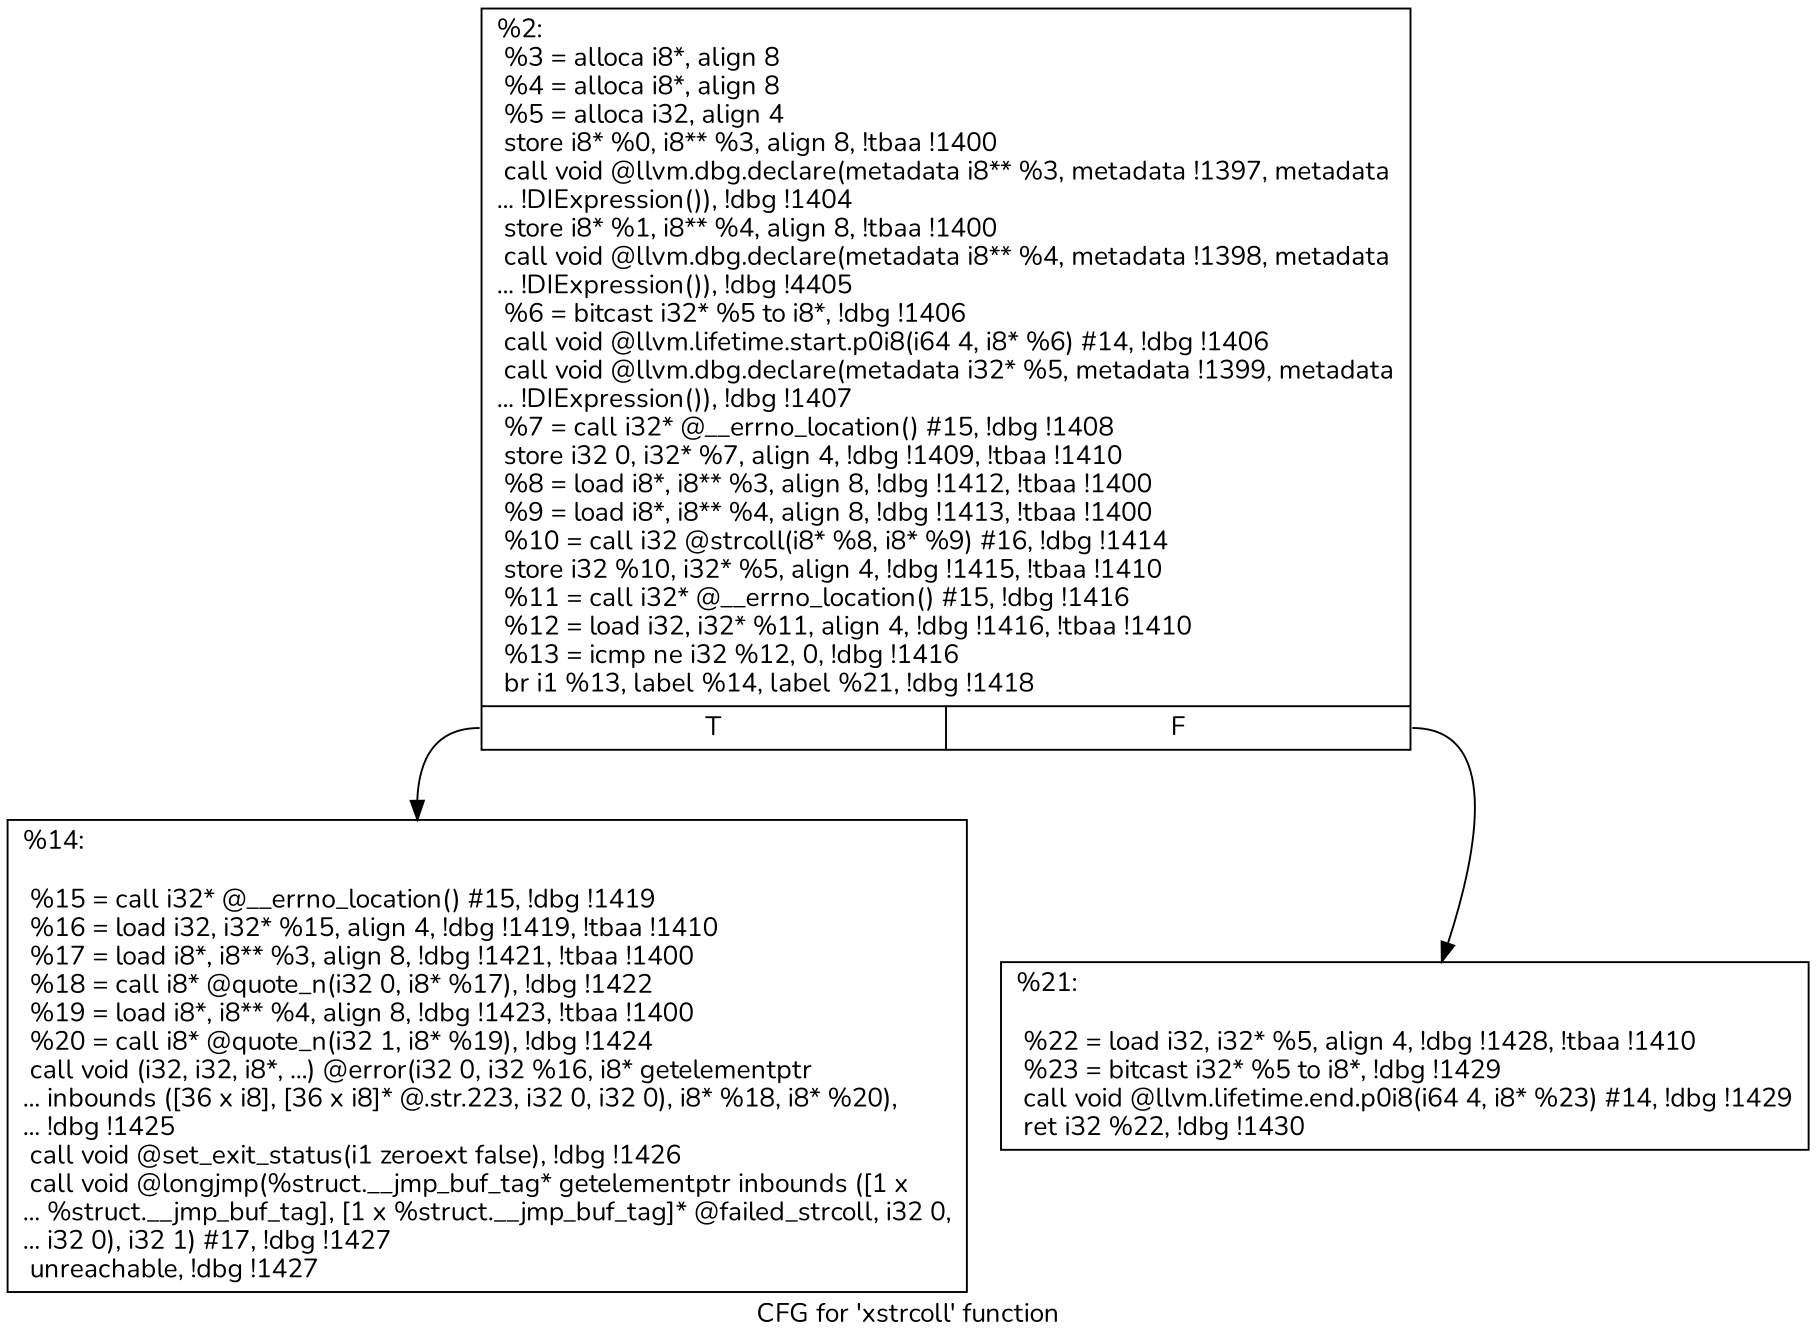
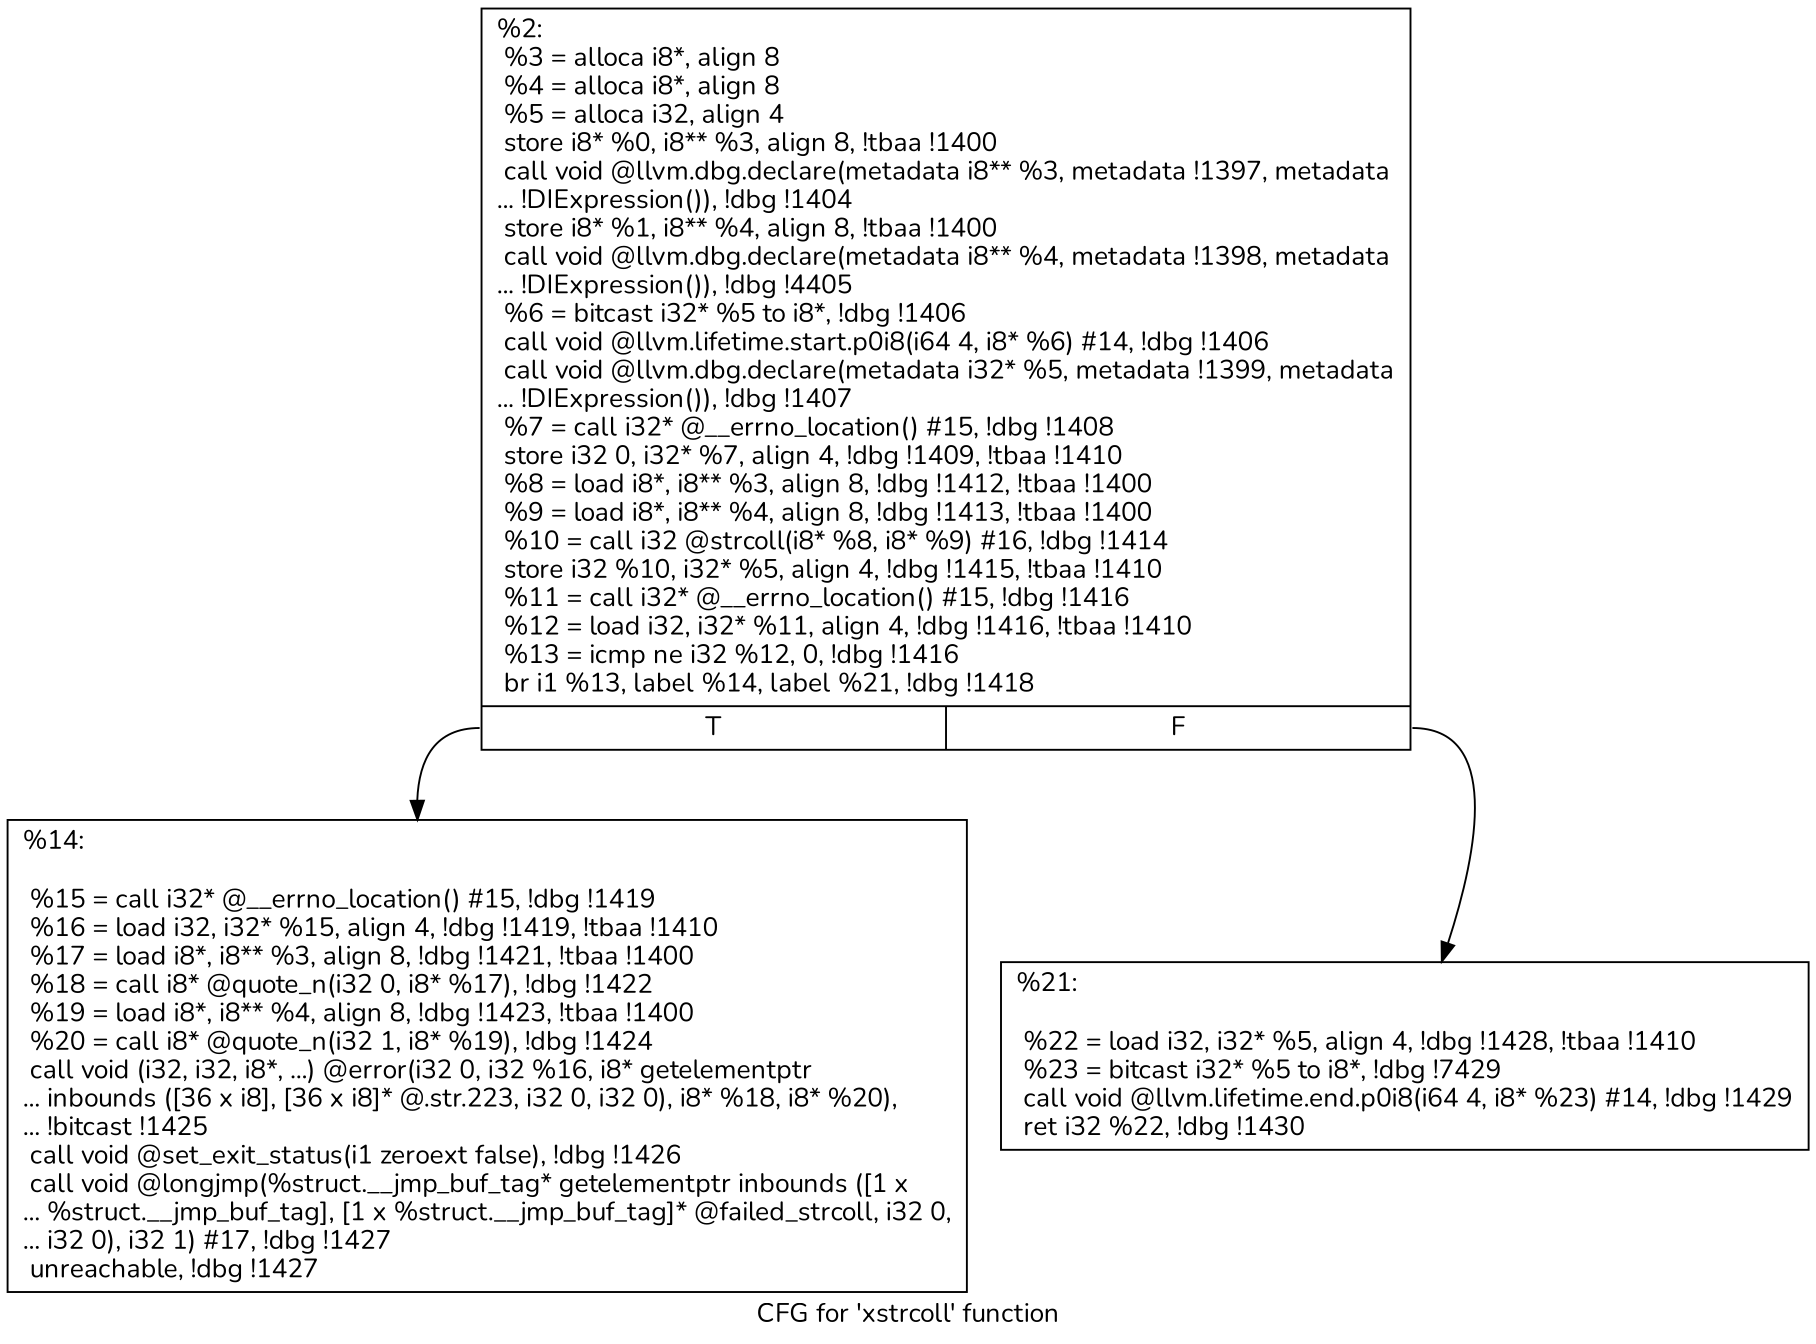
(1259, 1070) -> (1259, 1070)
(100, 1127) -> (116, 1127)
